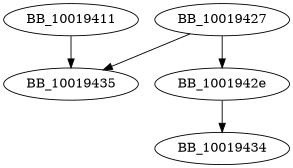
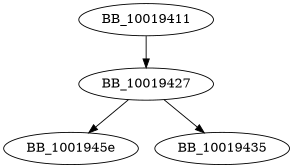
(71, 47) -> (146, 47)
(222, 84) -> (71, 148)
(222, 148) -> none
